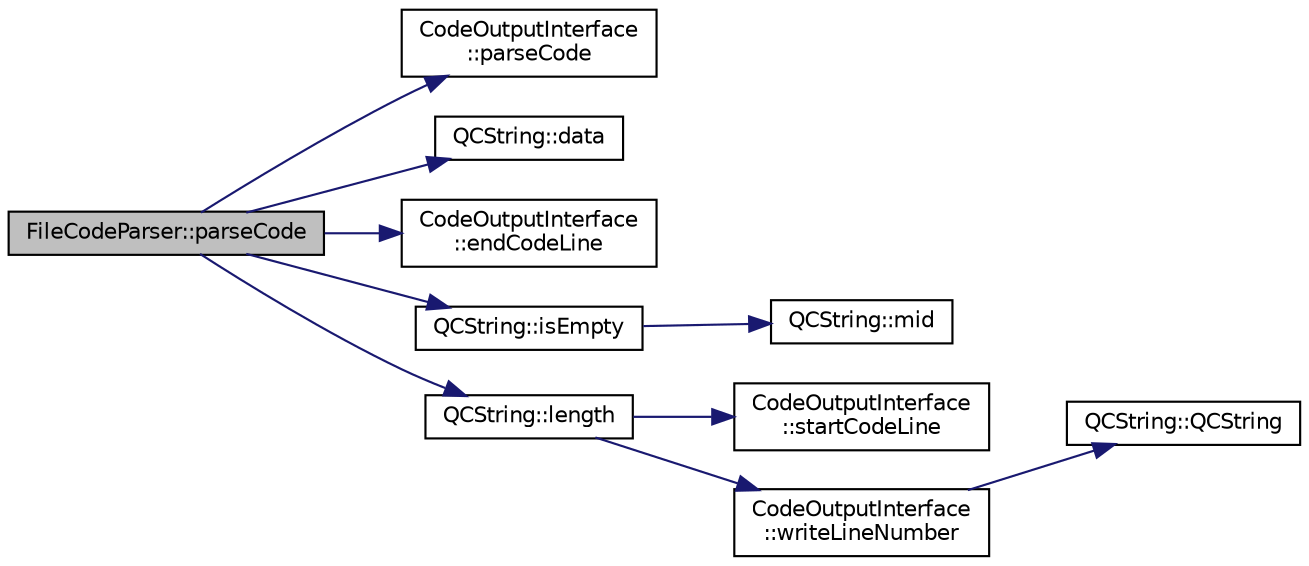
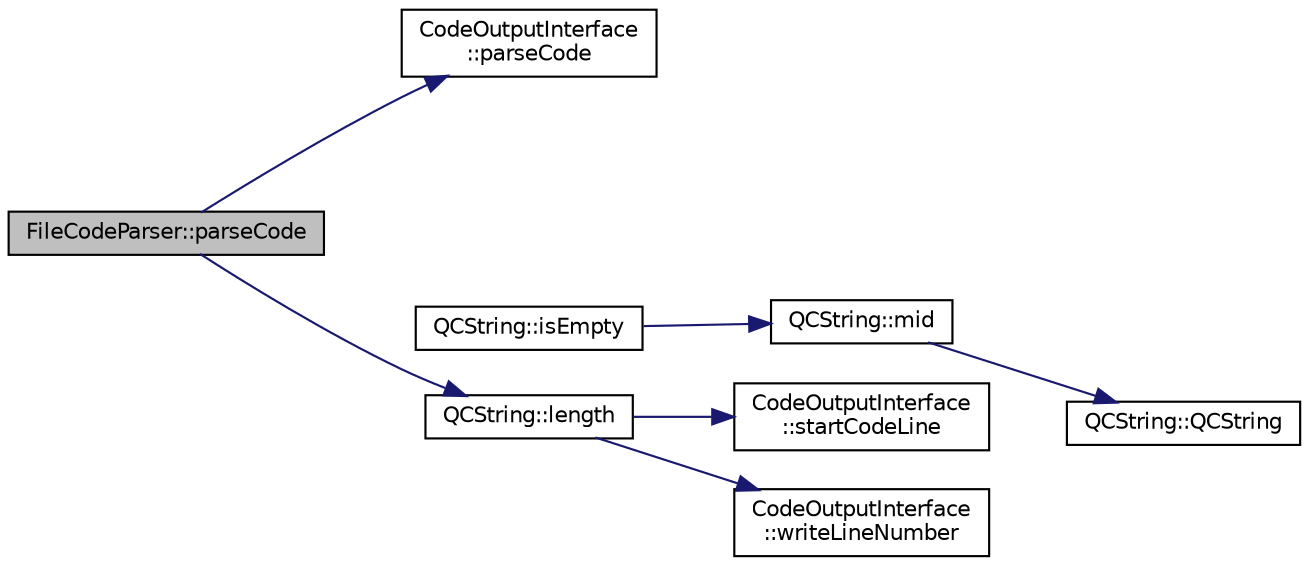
(529, 138) -> none
(529, 233) -> none
(337, 278) -> none
(1031, 470) -> (1012, 369)
